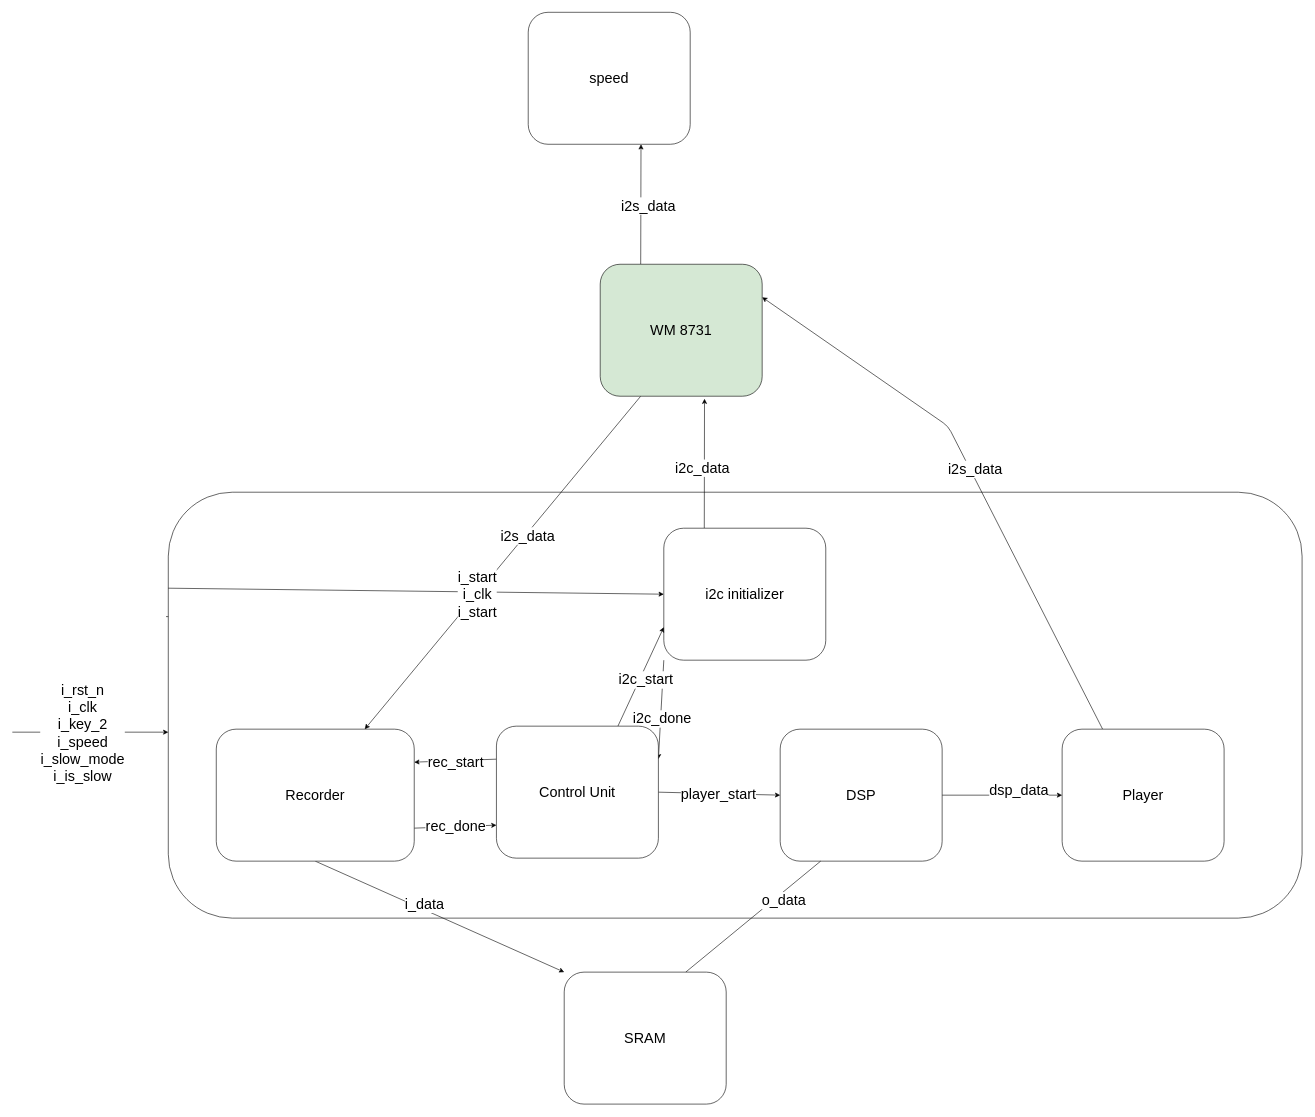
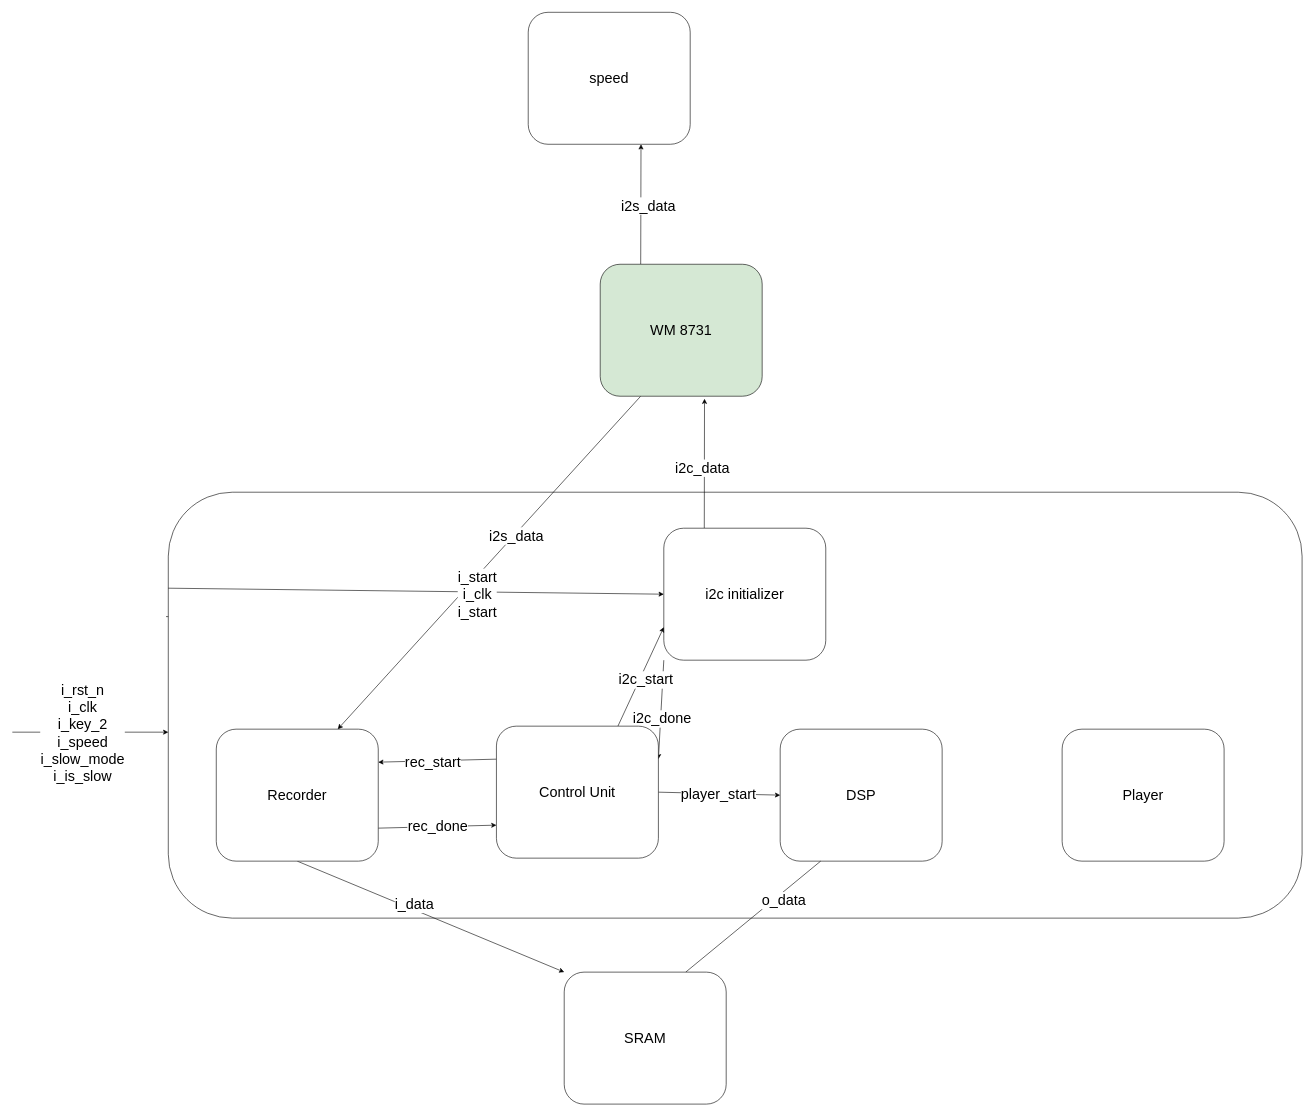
(872, 373) -> none
(315, 795) -> (297, 795)
(1023, 795) -> none
